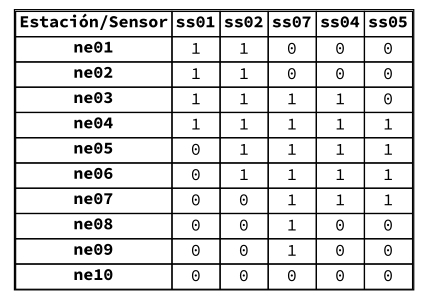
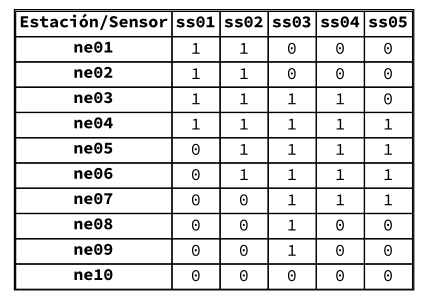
(292, 22) -> (292, 22)
